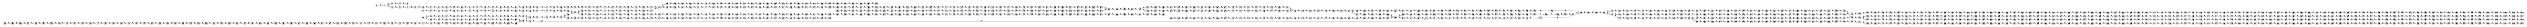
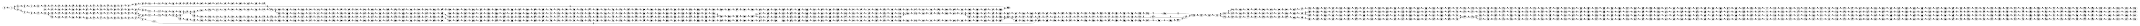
none -> (492, 10)
none -> (38, 13)
